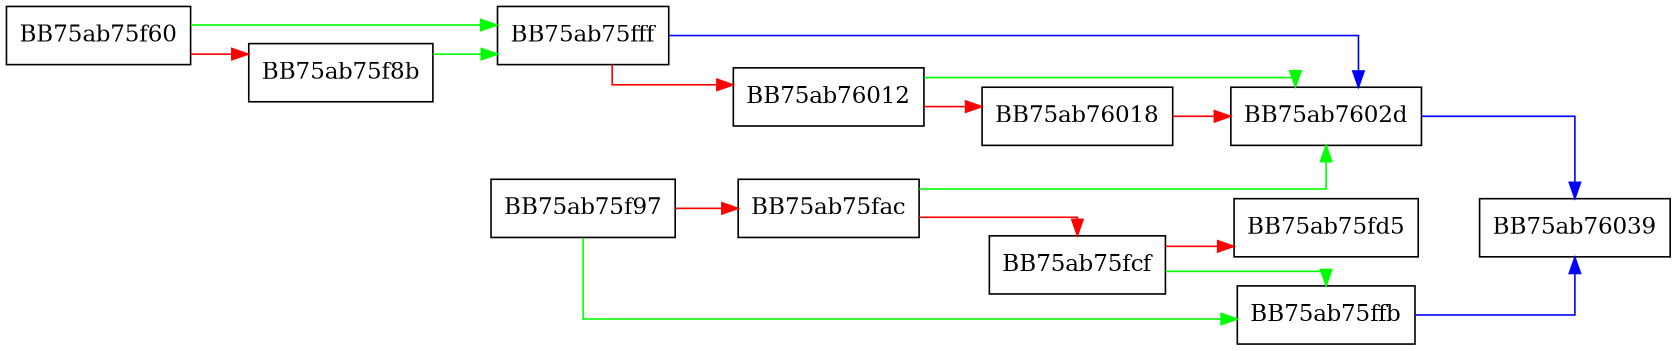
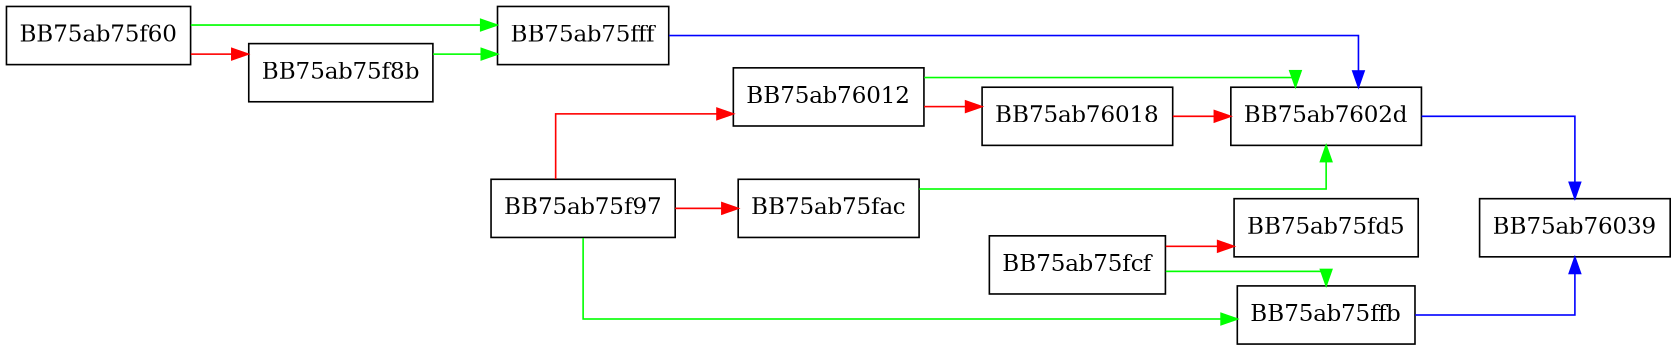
(655, 85) -> (604, 114)
(999, 217) -> none
